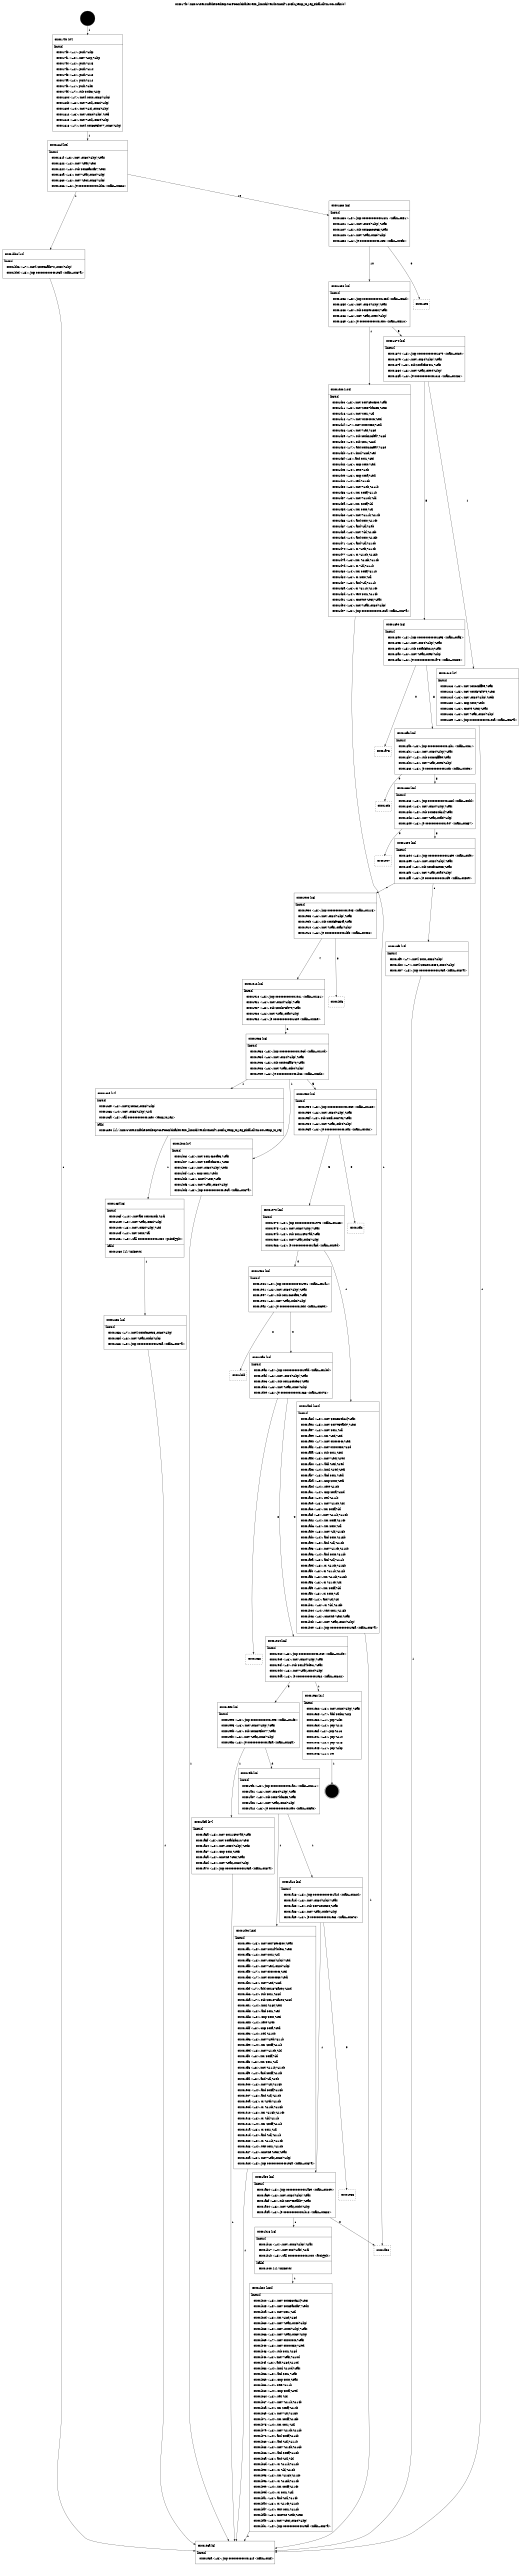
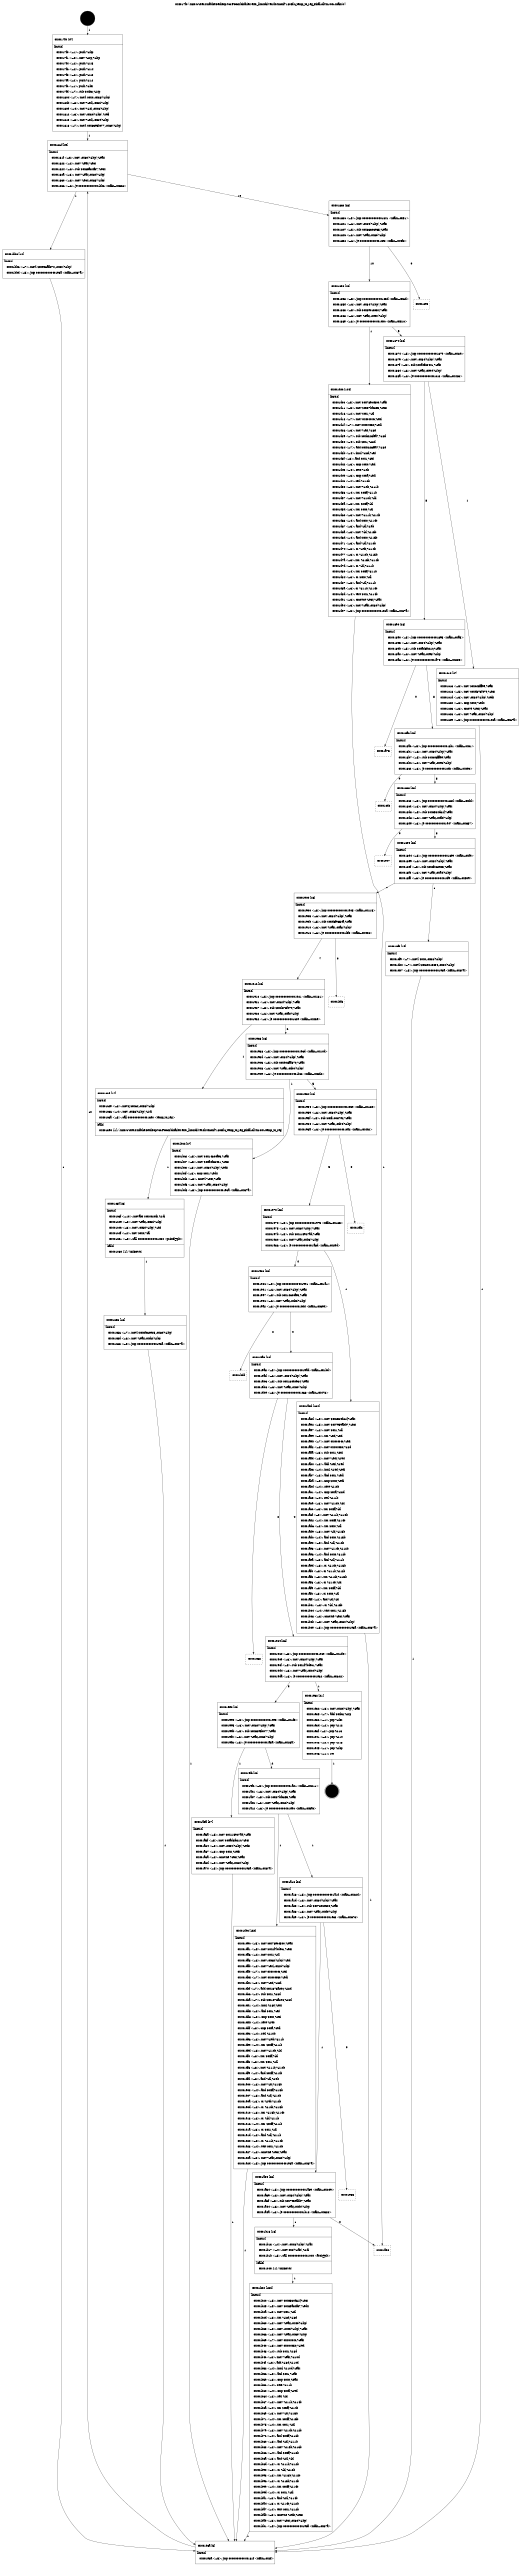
(240, 1084) -> (225, 1054)
none -> (88, 1395)
